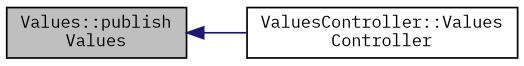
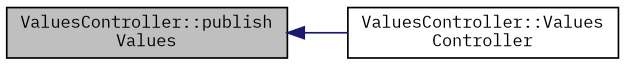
(97, 33) -> (147, 33)
